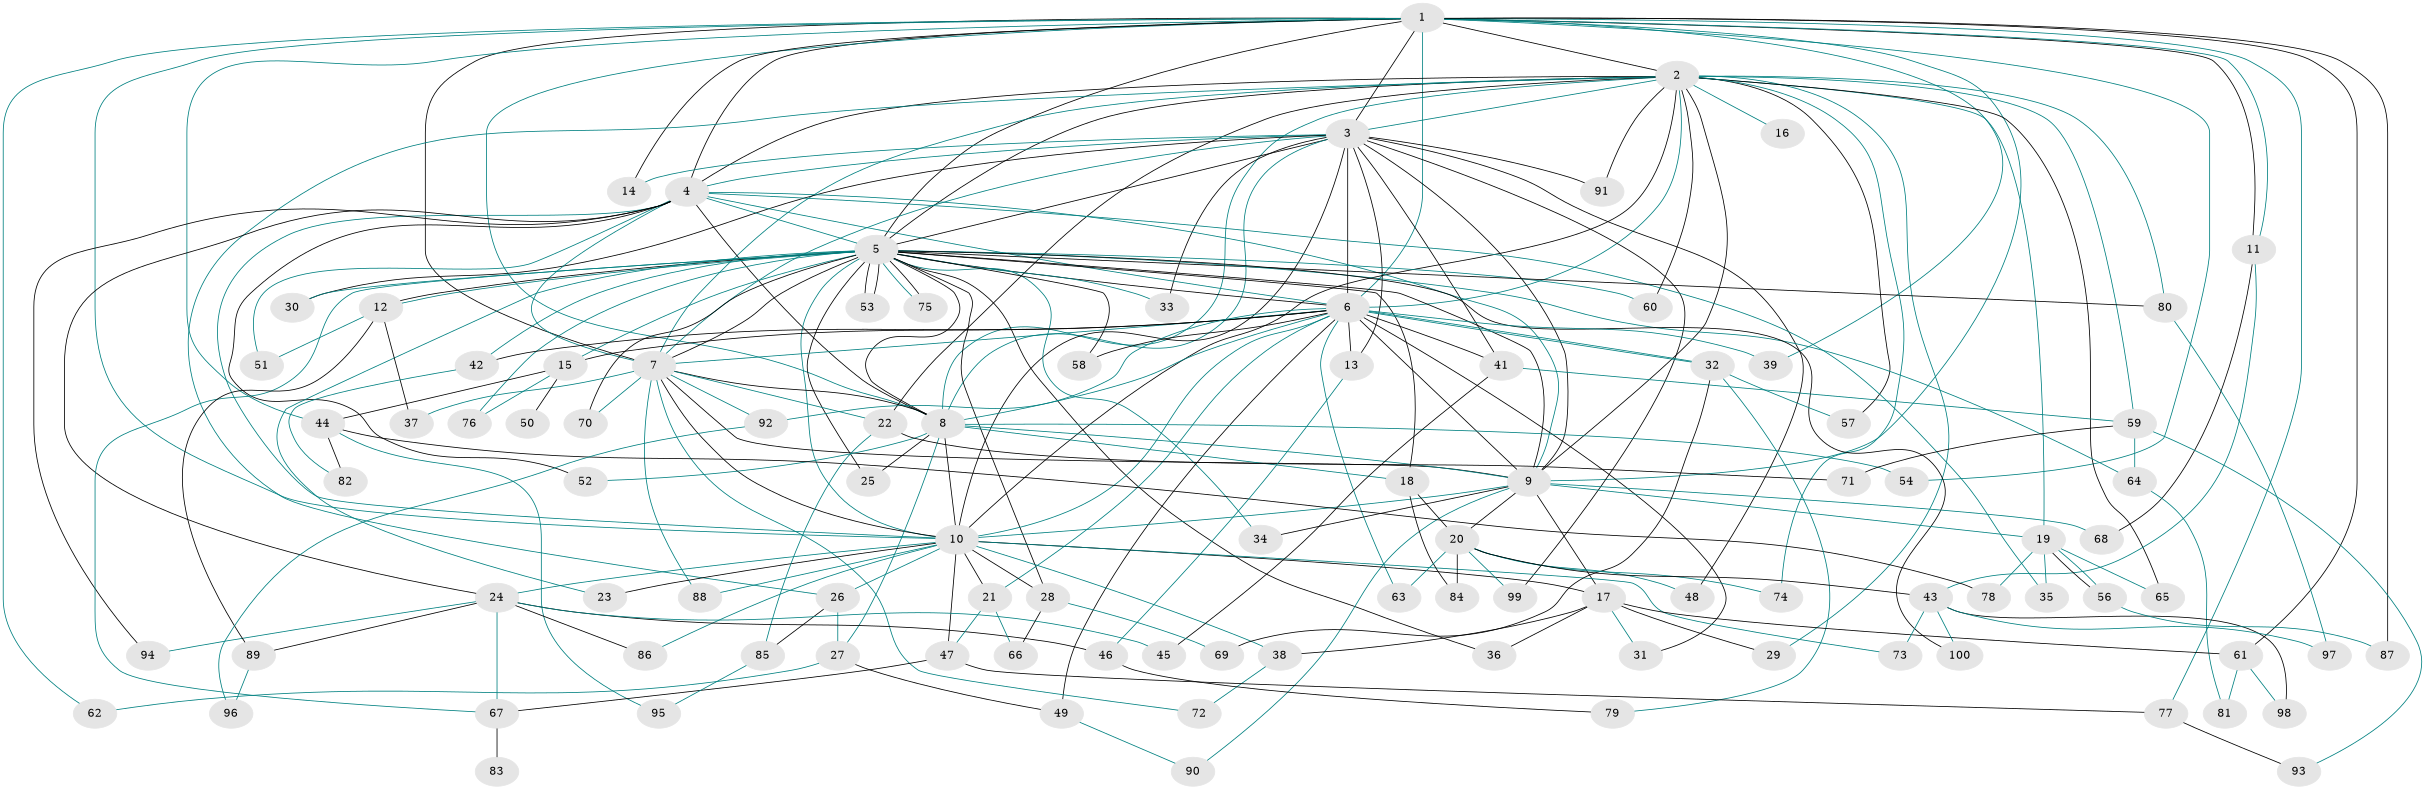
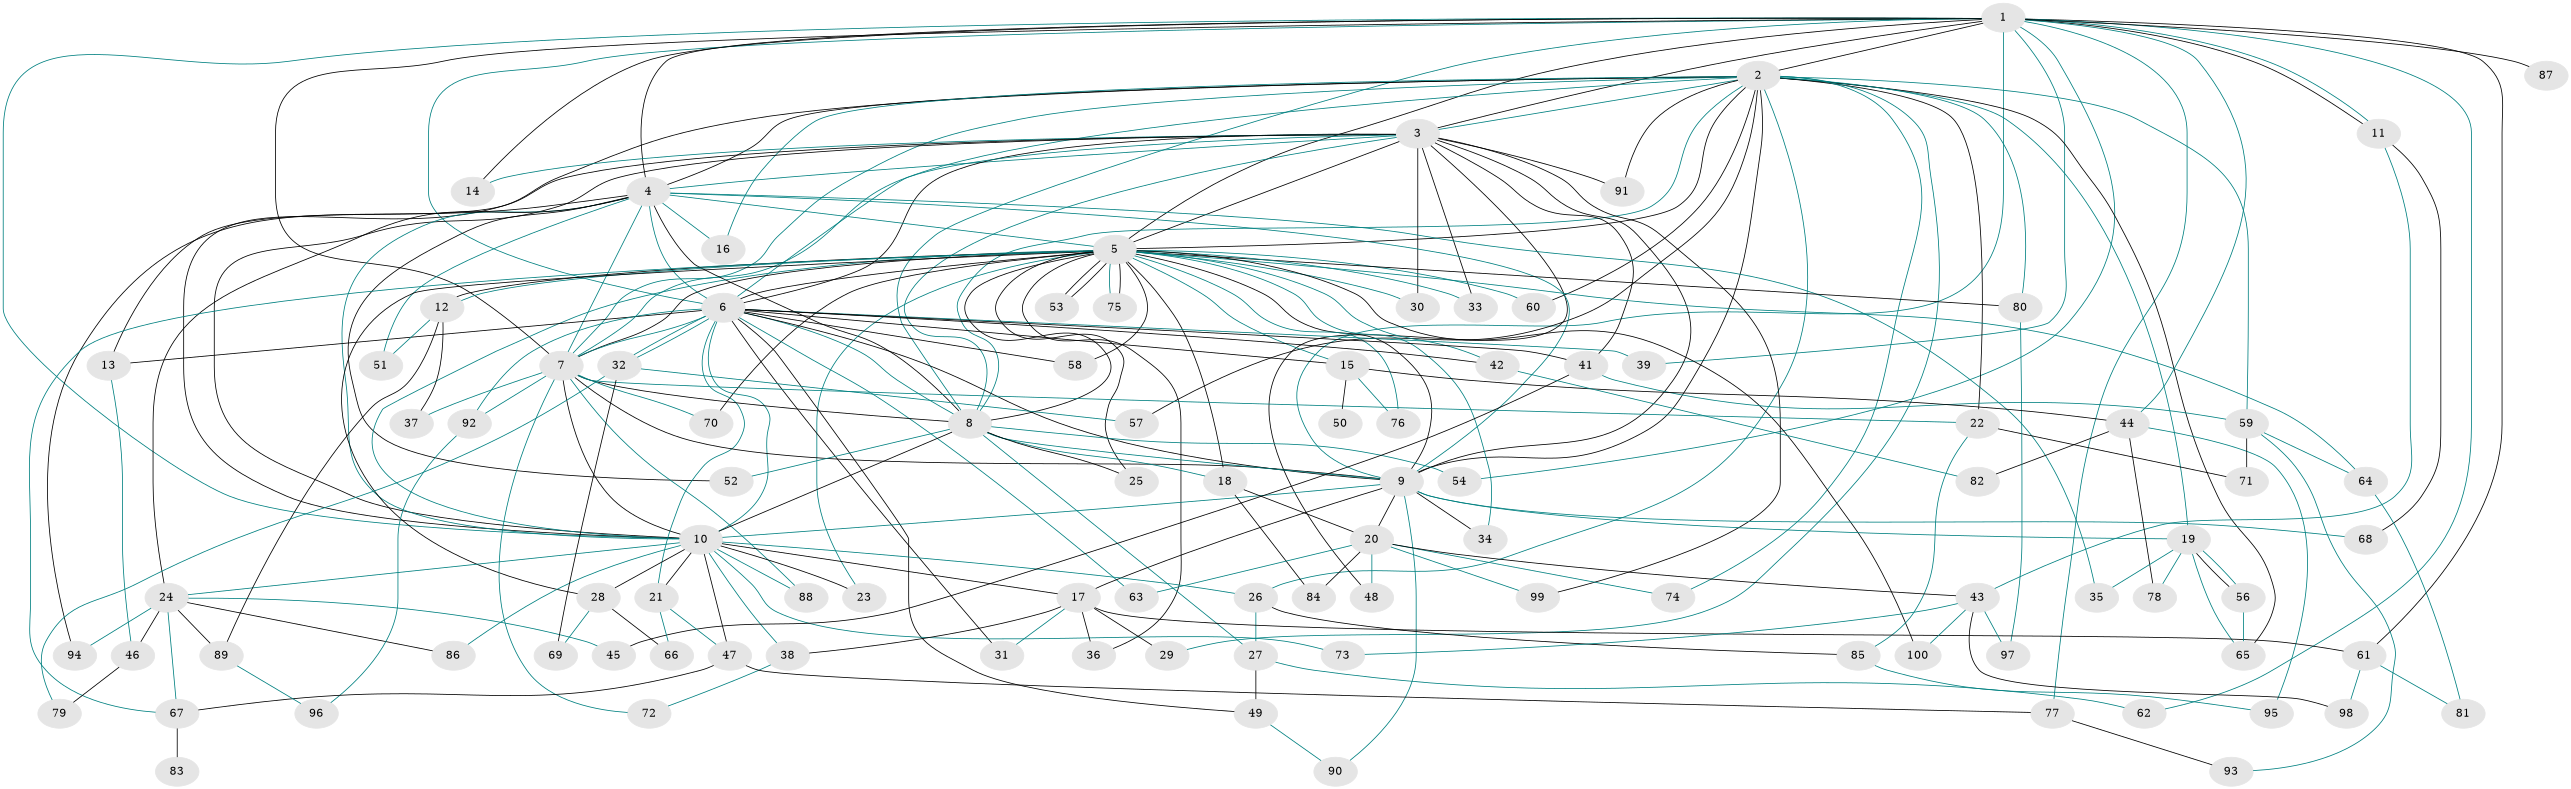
none -> (686, 221)
(2259, 627) -> (2243, 627)
